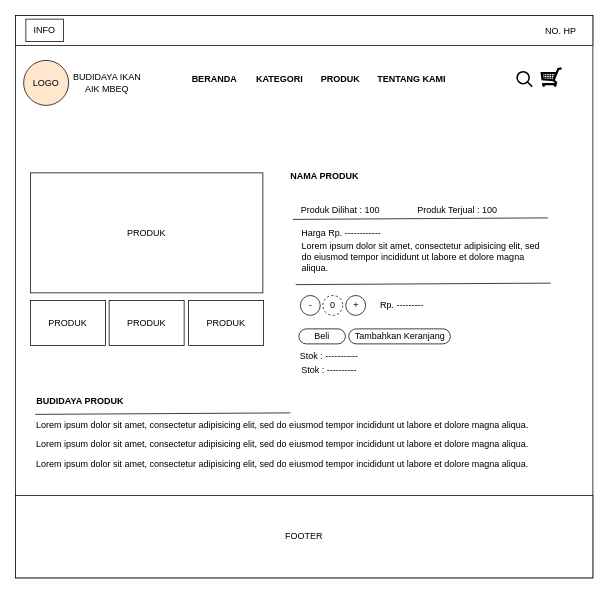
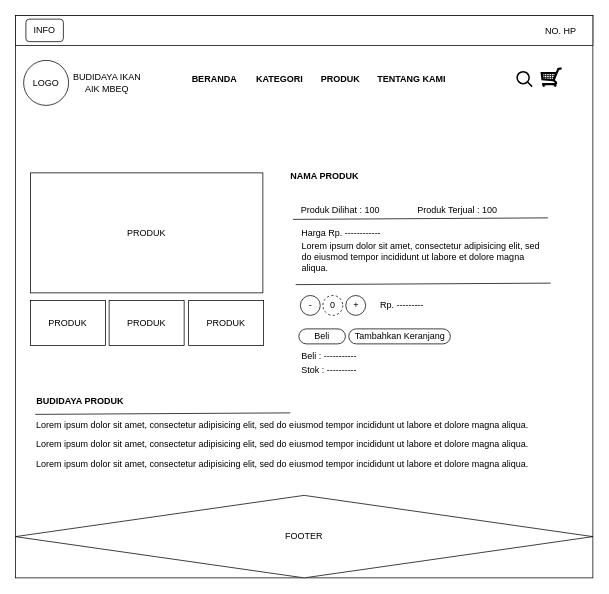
(45, 30) -> (45, 30)
(46, 83) -> (46, 83)
(329, 357) -> (329, 357)
(304, 537) -> (304, 537)
